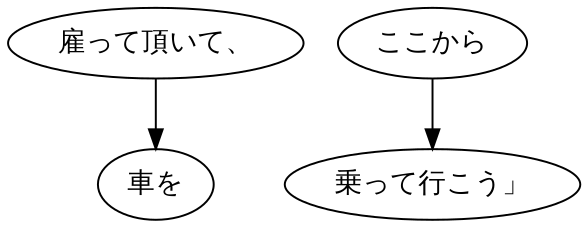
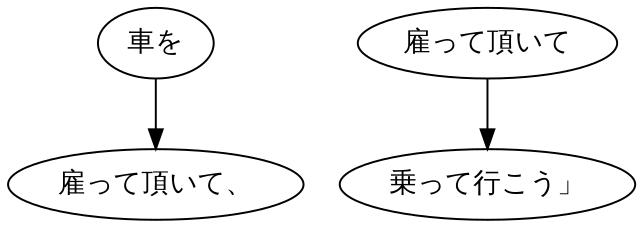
(433, 43) -> (487, 43)
(156, 104) -> (156, 104)
